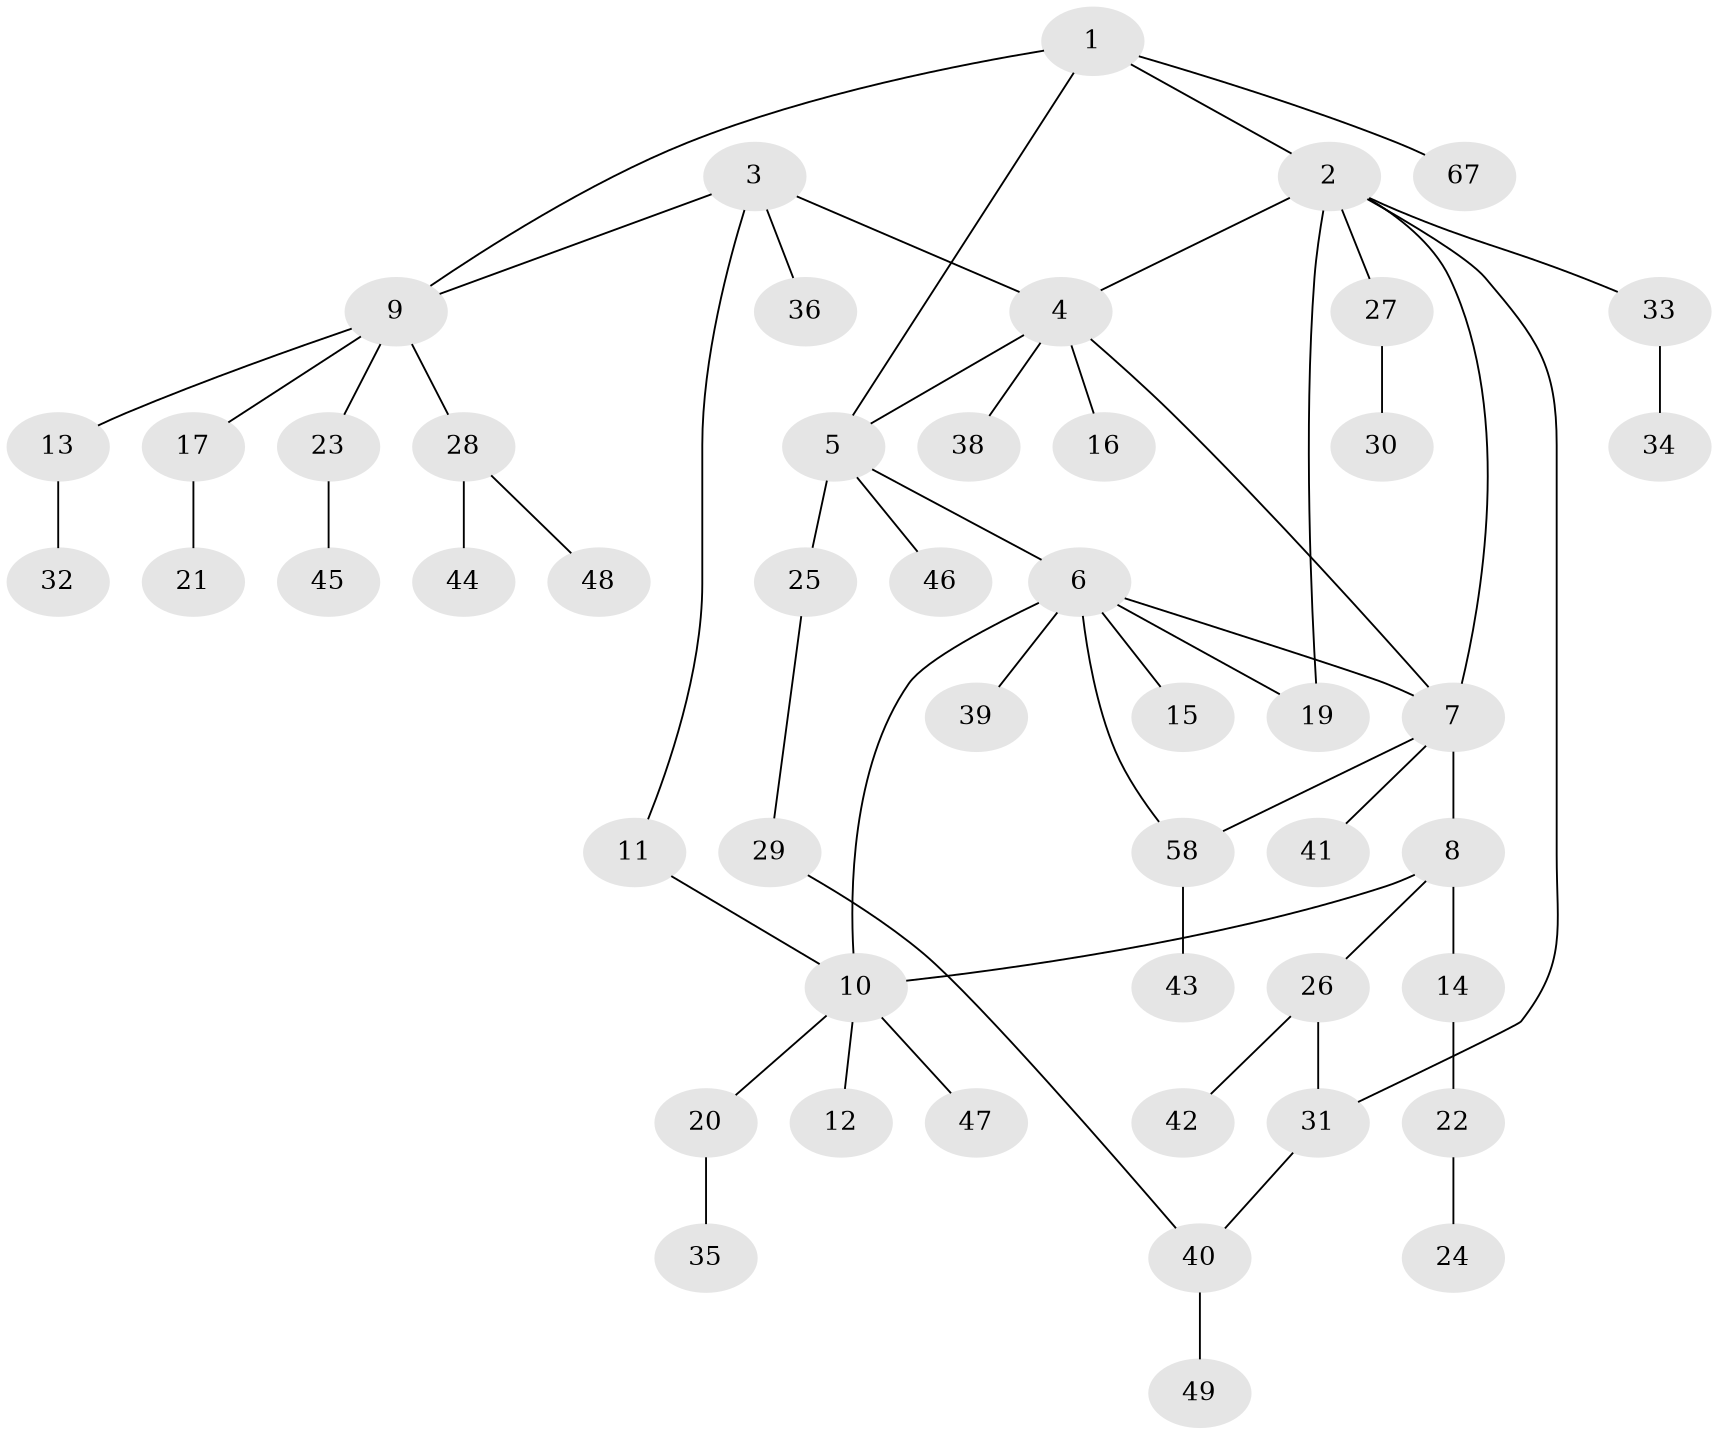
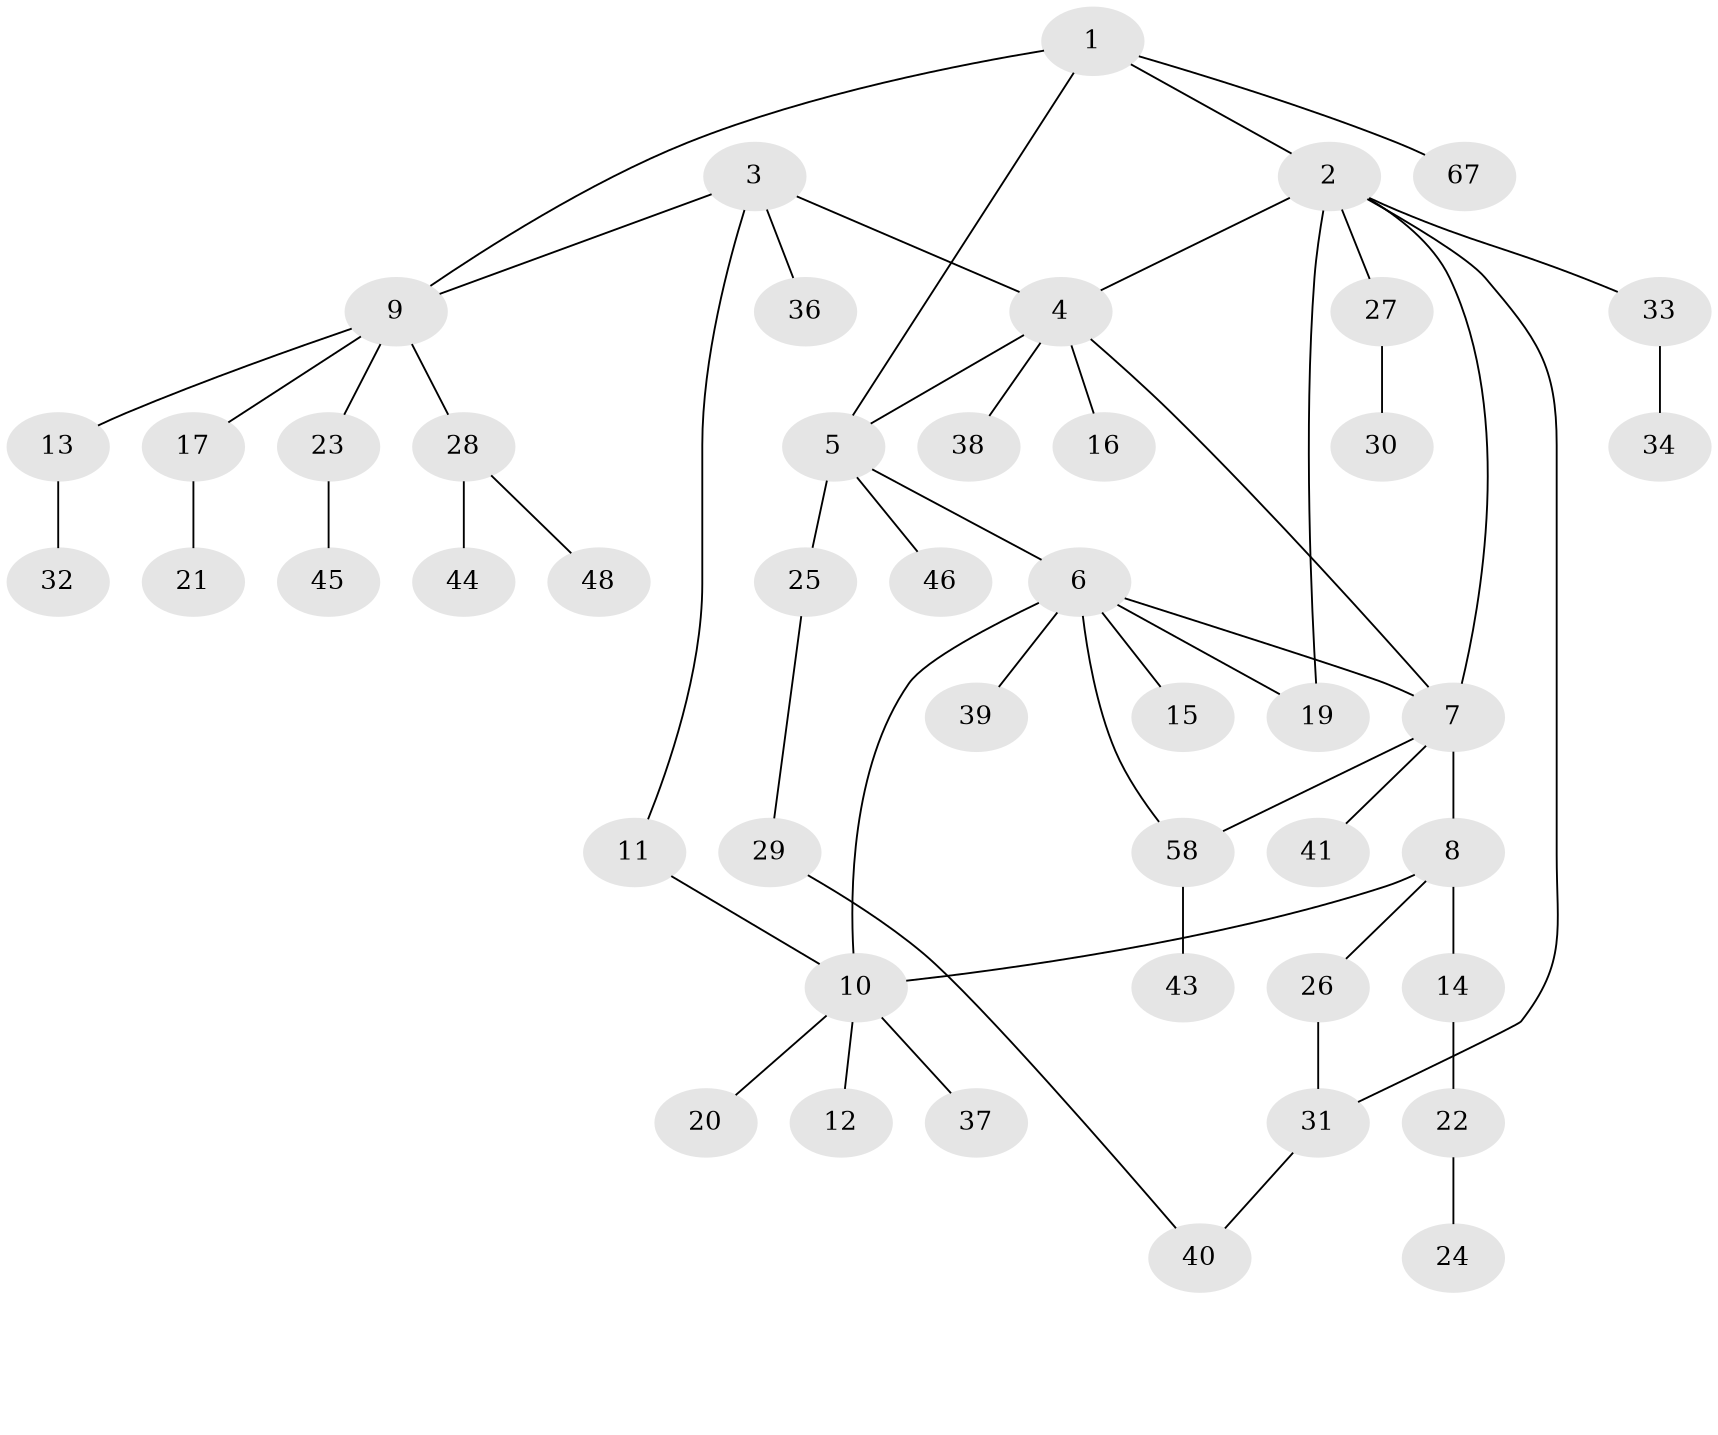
(976, 1123) -> (976, 1123)
(1183, 1123) -> none
(706, 1258) -> none
(1200, 1393) -> none
